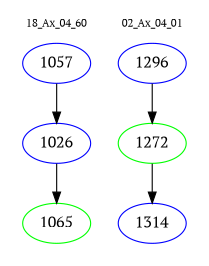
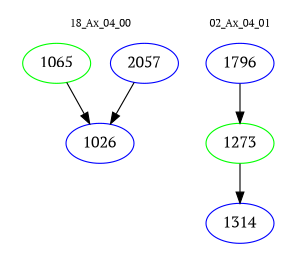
(57, 24) -> (101, 24)
(57, 63) -> (144, 63)
(152, 63) -> (240, 63)
(152, 143) -> (240, 143)
(57, 178) -> (75, 98)
